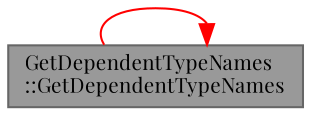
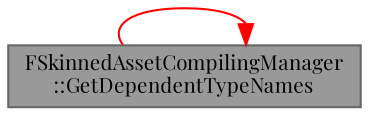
(156, 76) -> (184, 76)
